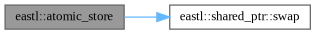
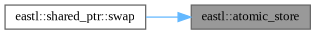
(141, 17) -> (162, 17)
